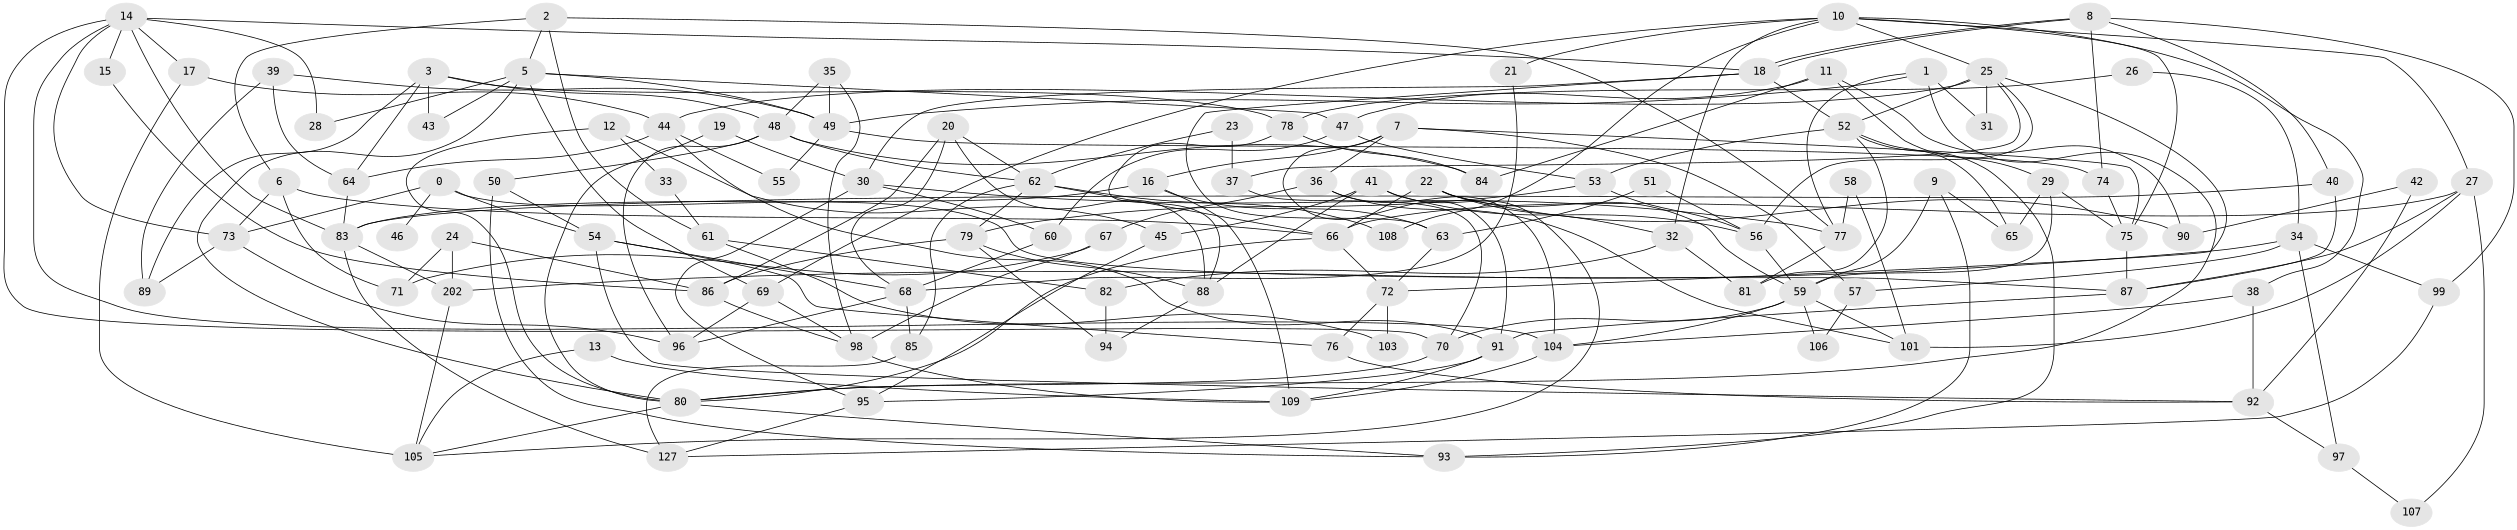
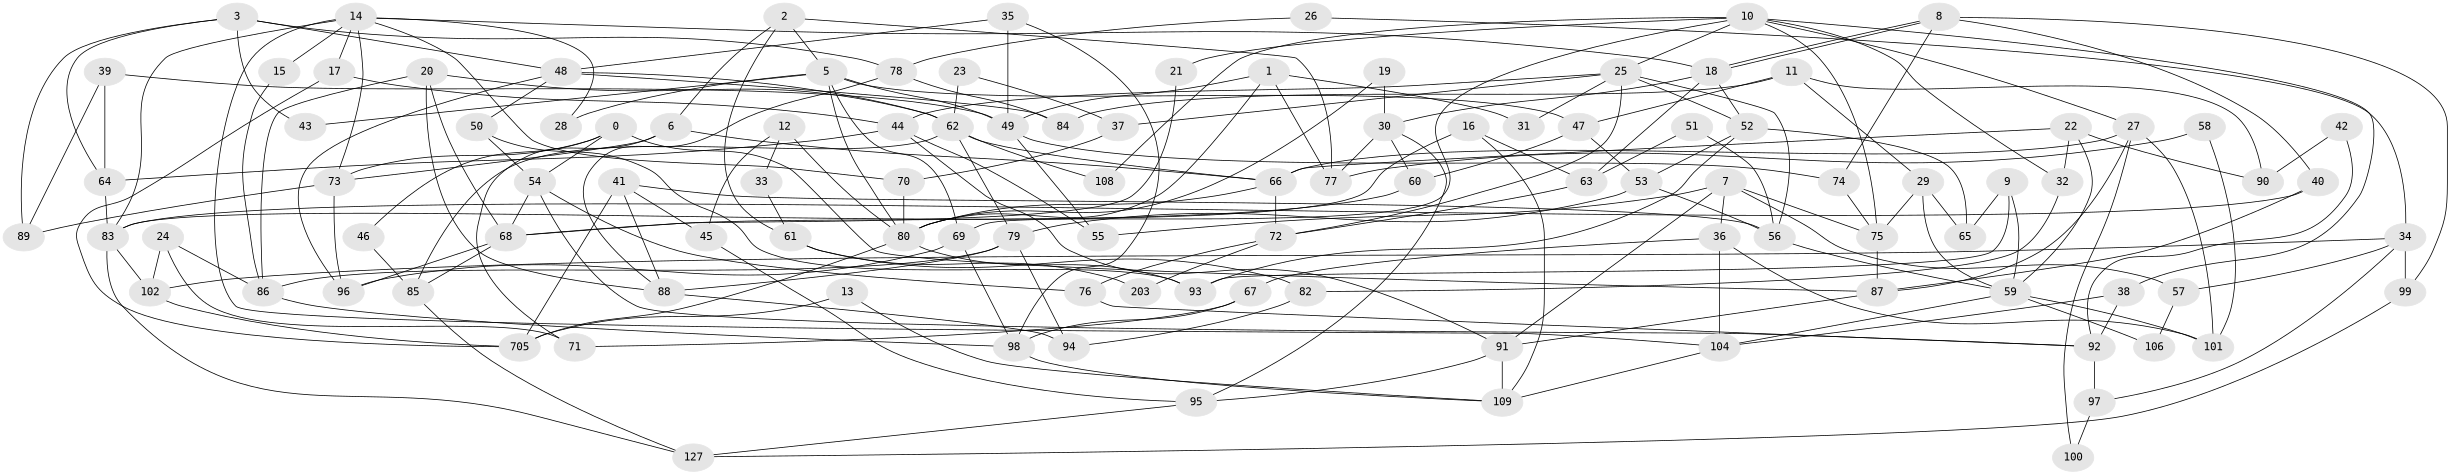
(1275, 159) -> (1413, 216)
none -> (388, 265)
(452, 292) -> (150, 292)
(1745, 292) -> none
(1621, 320) -> none
(1388, 347) -> (1140, 292)
(413, 458) -> (520, 347)
(2411, 513) -> (2073, 458)
